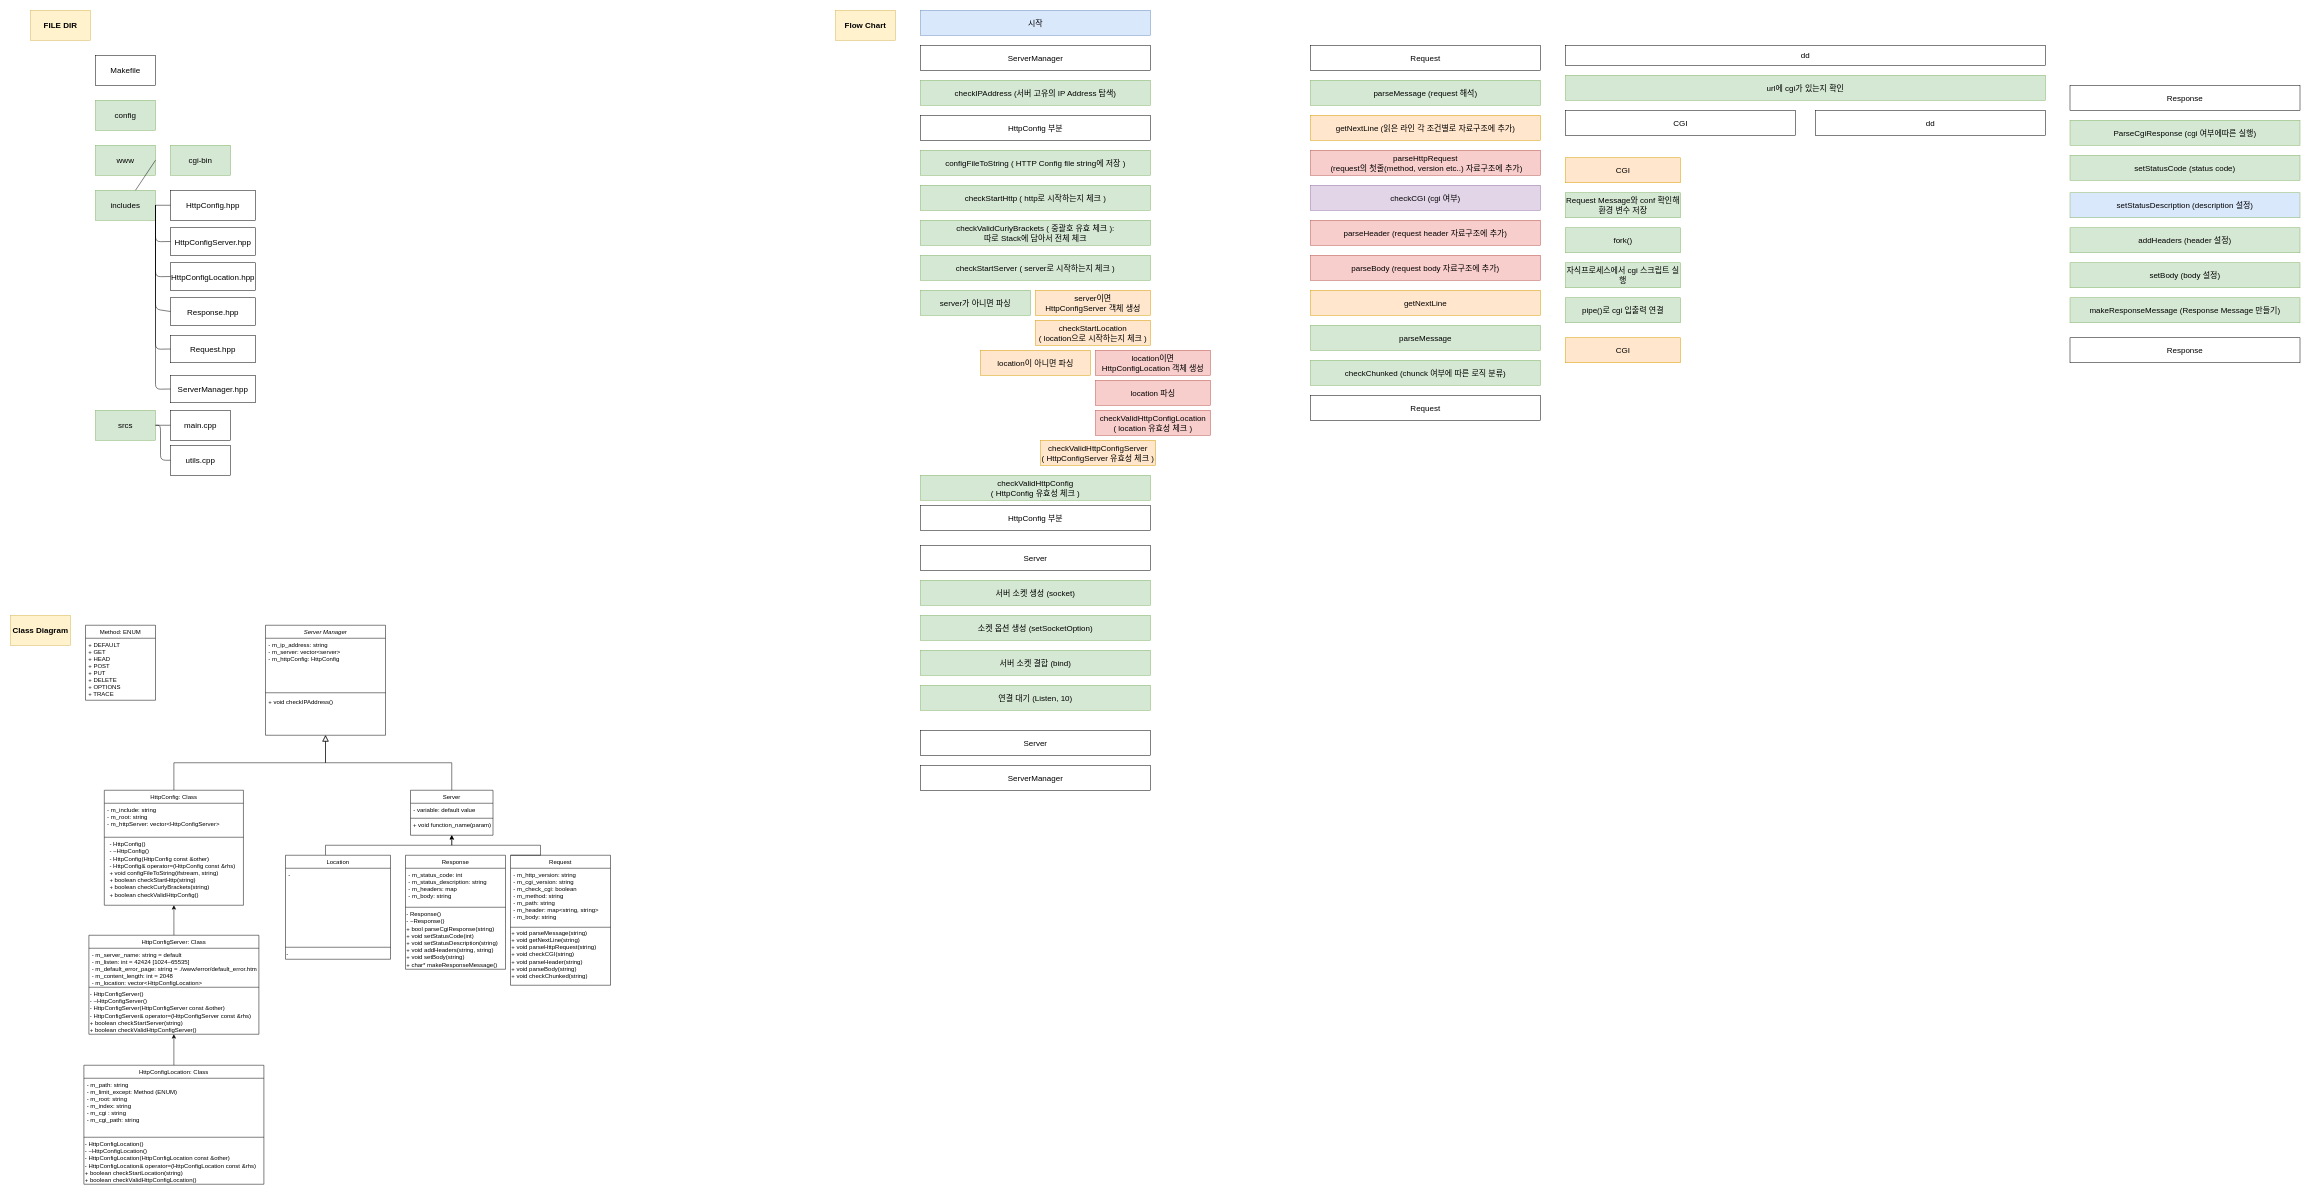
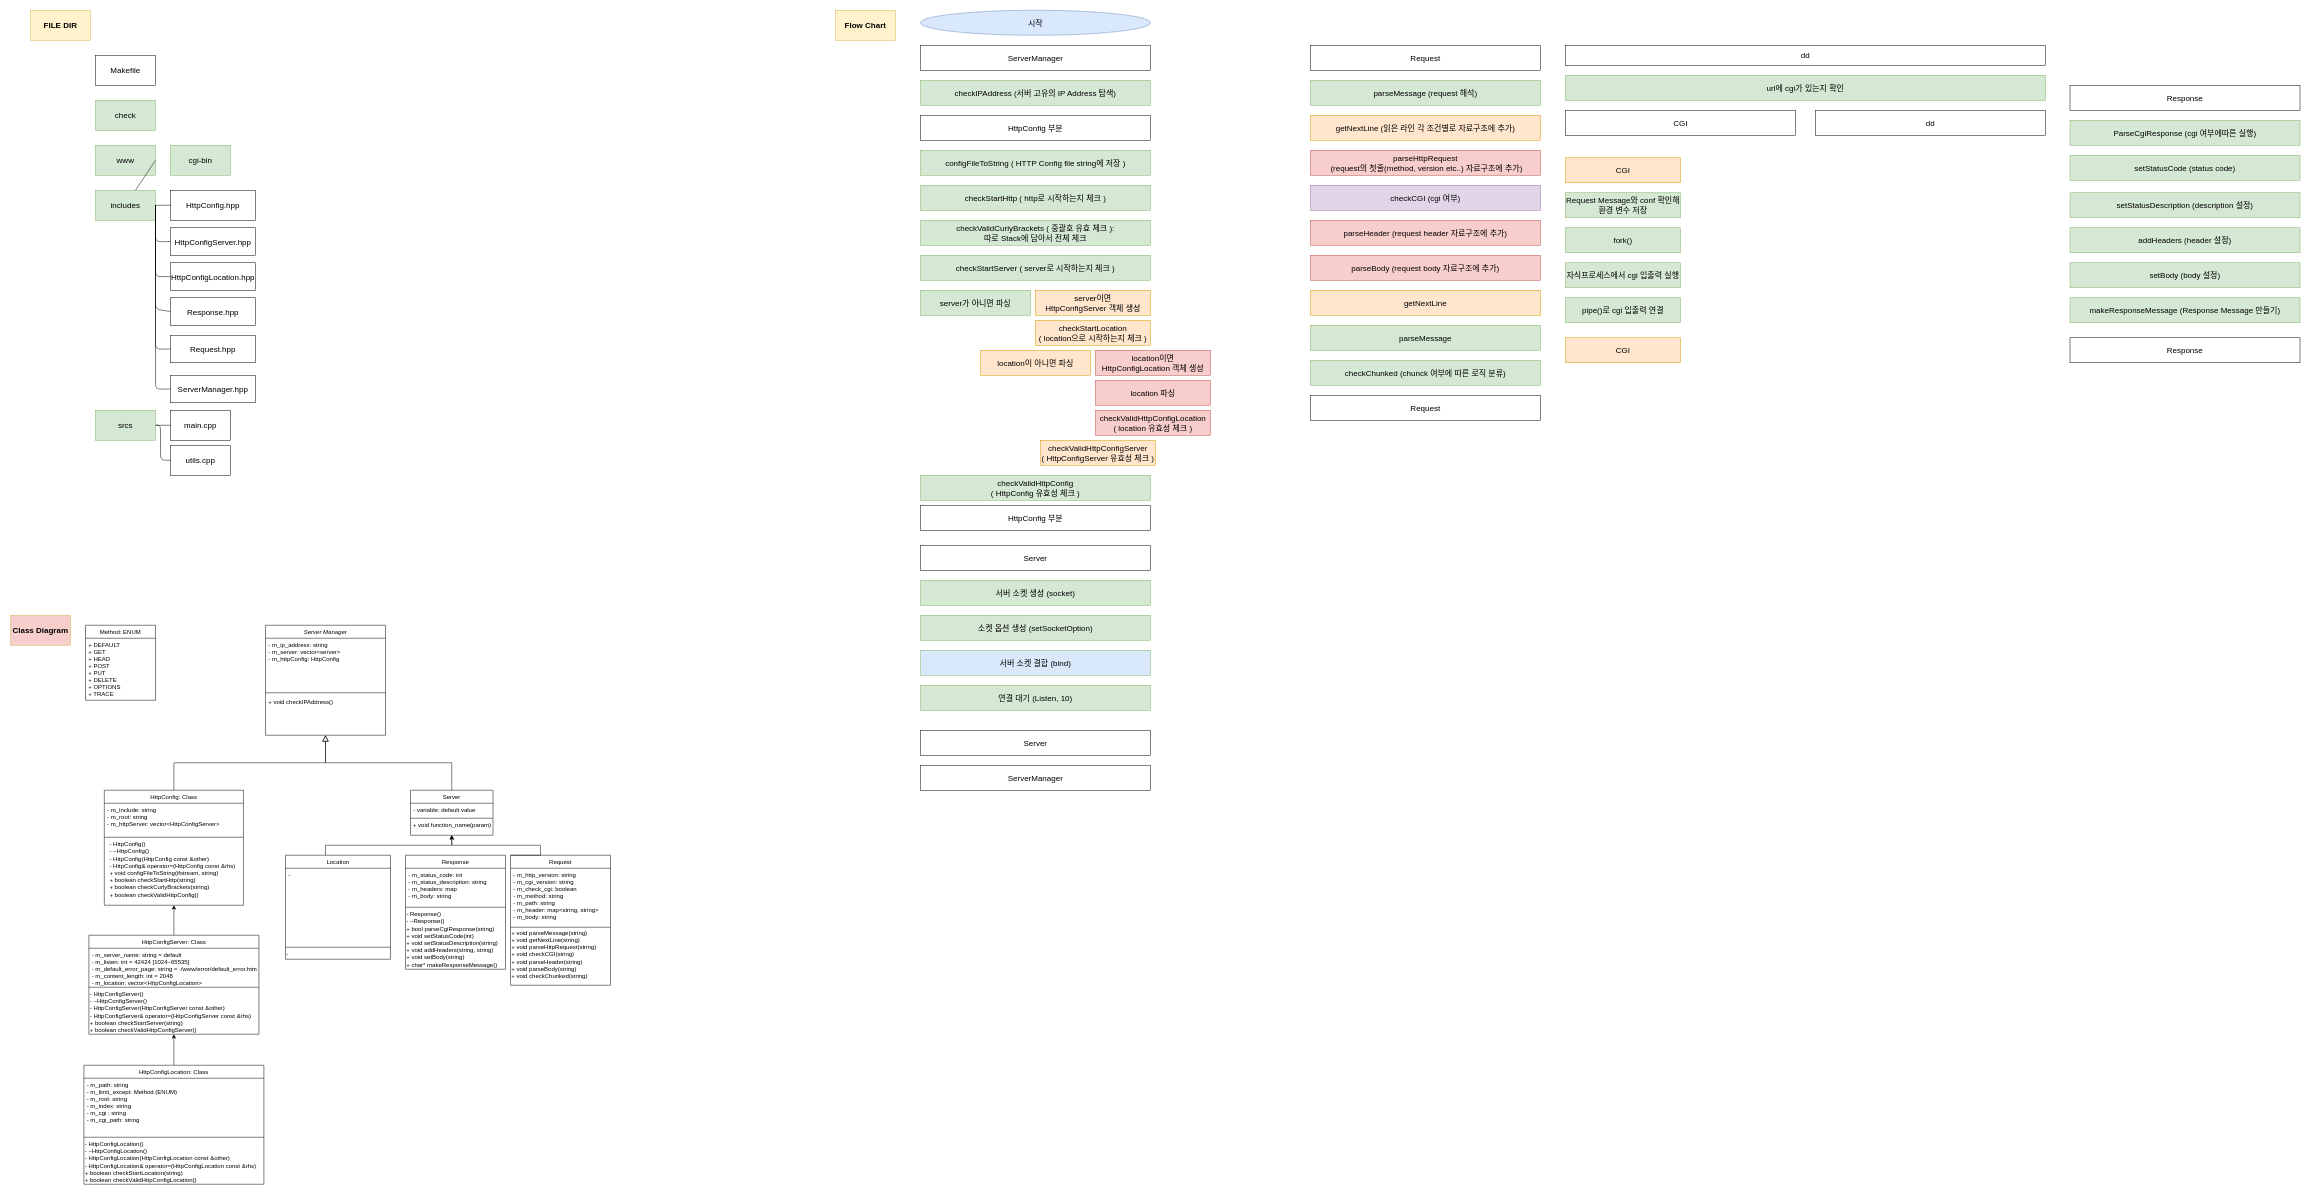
(1035, 23) -> (1035, 23)
(125, 115) -> (125, 115)
(2185, 205) -> (2185, 205)
(1623, 275) -> (1623, 275)
(40, 630) -> (40, 630)
(1035, 663) -> (1035, 663)
